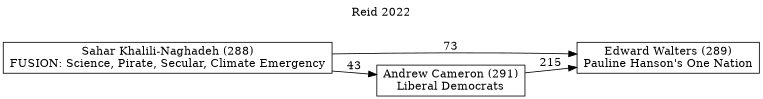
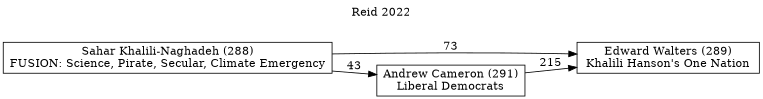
(668, 58) -> (668, 58)
